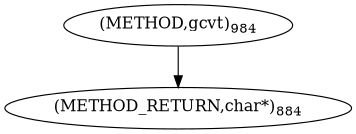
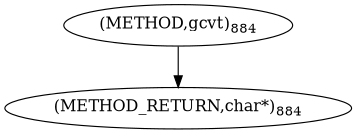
(244, 24) -> (244, 24)
